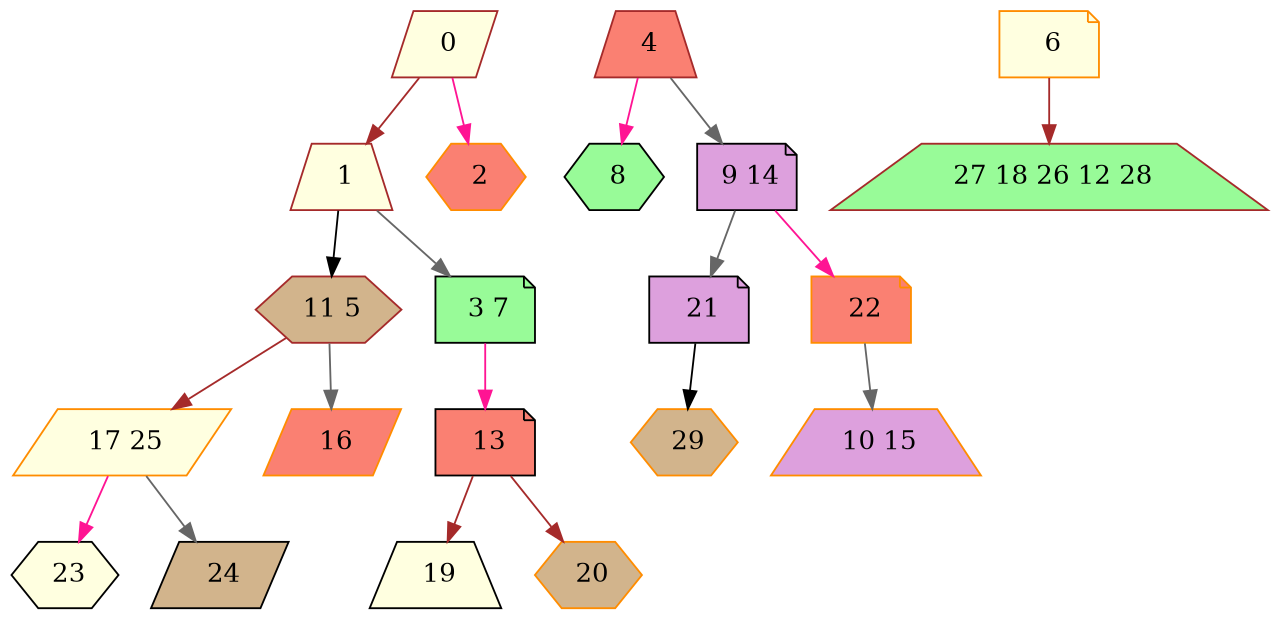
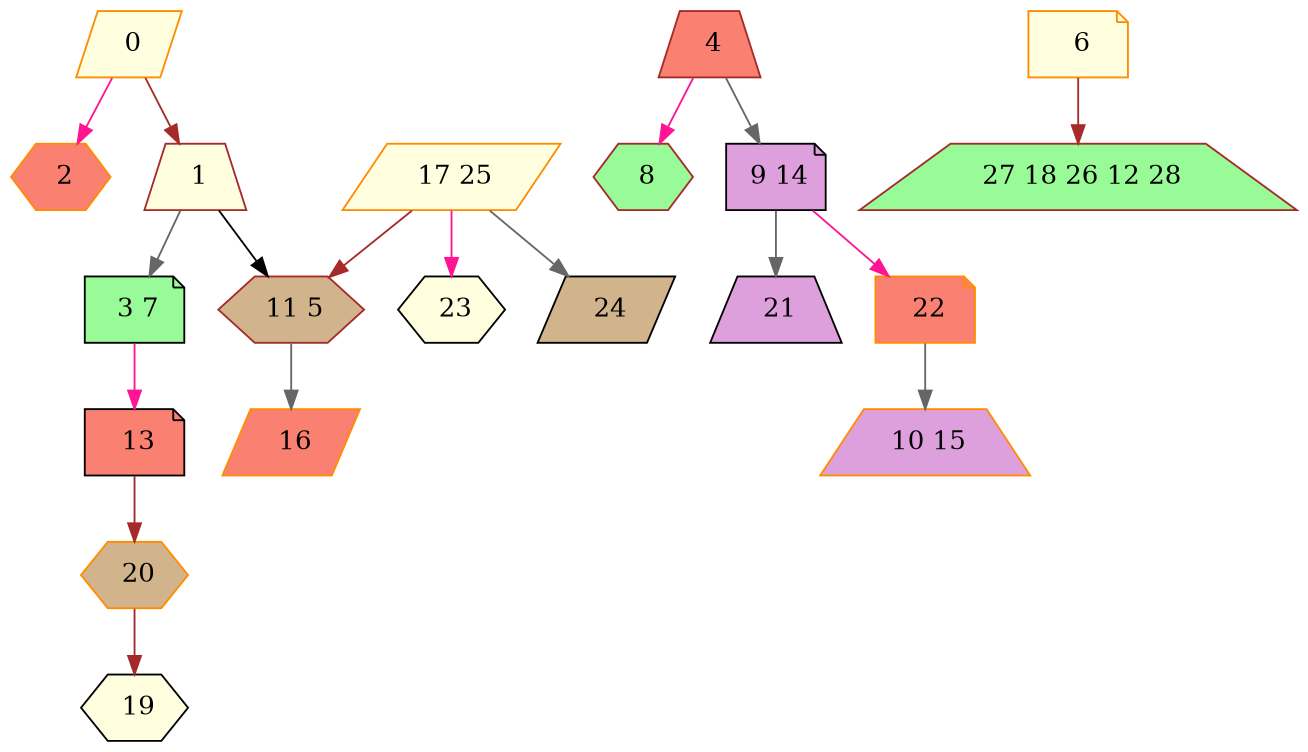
(445, 44) -> (129, 44)
(614, 177) -> (643, 177)
(699, 310) -> (776, 310)
(237, 368) -> (378, 238)
(684, 442) -> none
(464, 500) -> (135, 632)
(435, 575) -> (135, 708)
